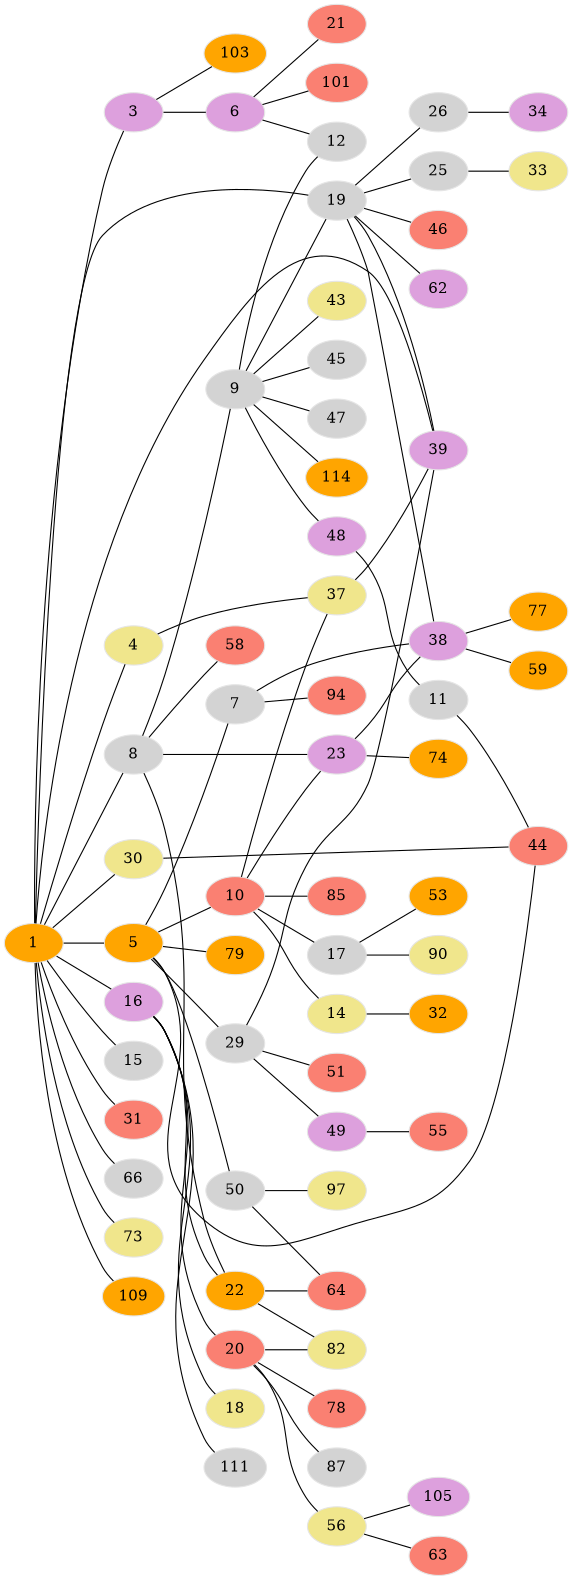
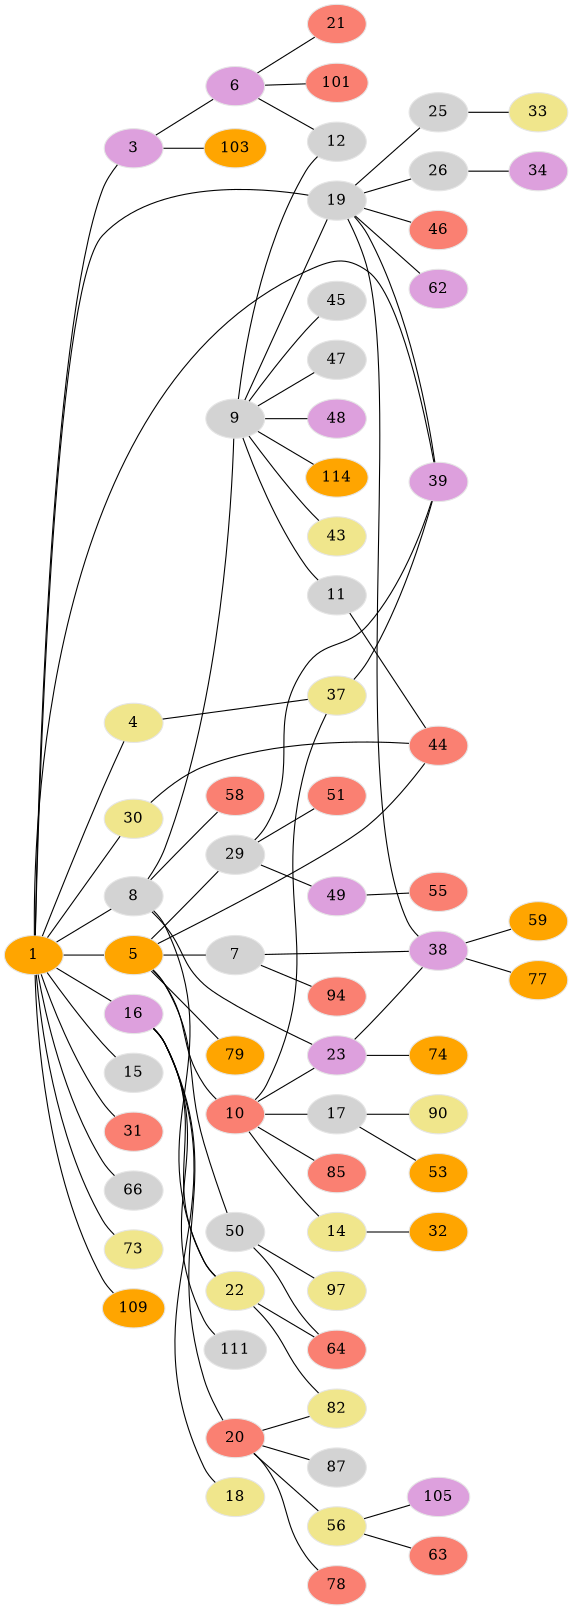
(388, 618) -> (274, 512)
(235, 1291) -> (235, 1291)
